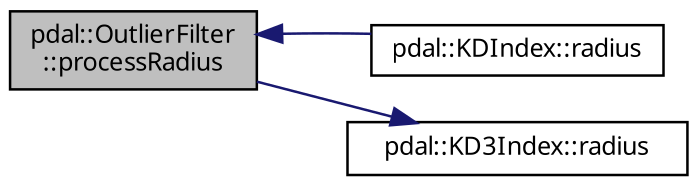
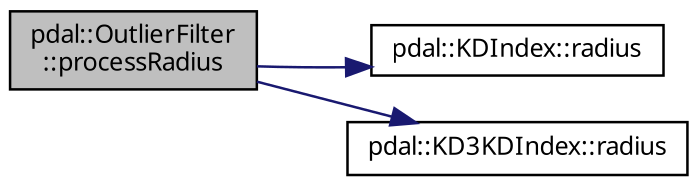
(327, 33) -> (301, 67)
(517, 149) -> (517, 149)
